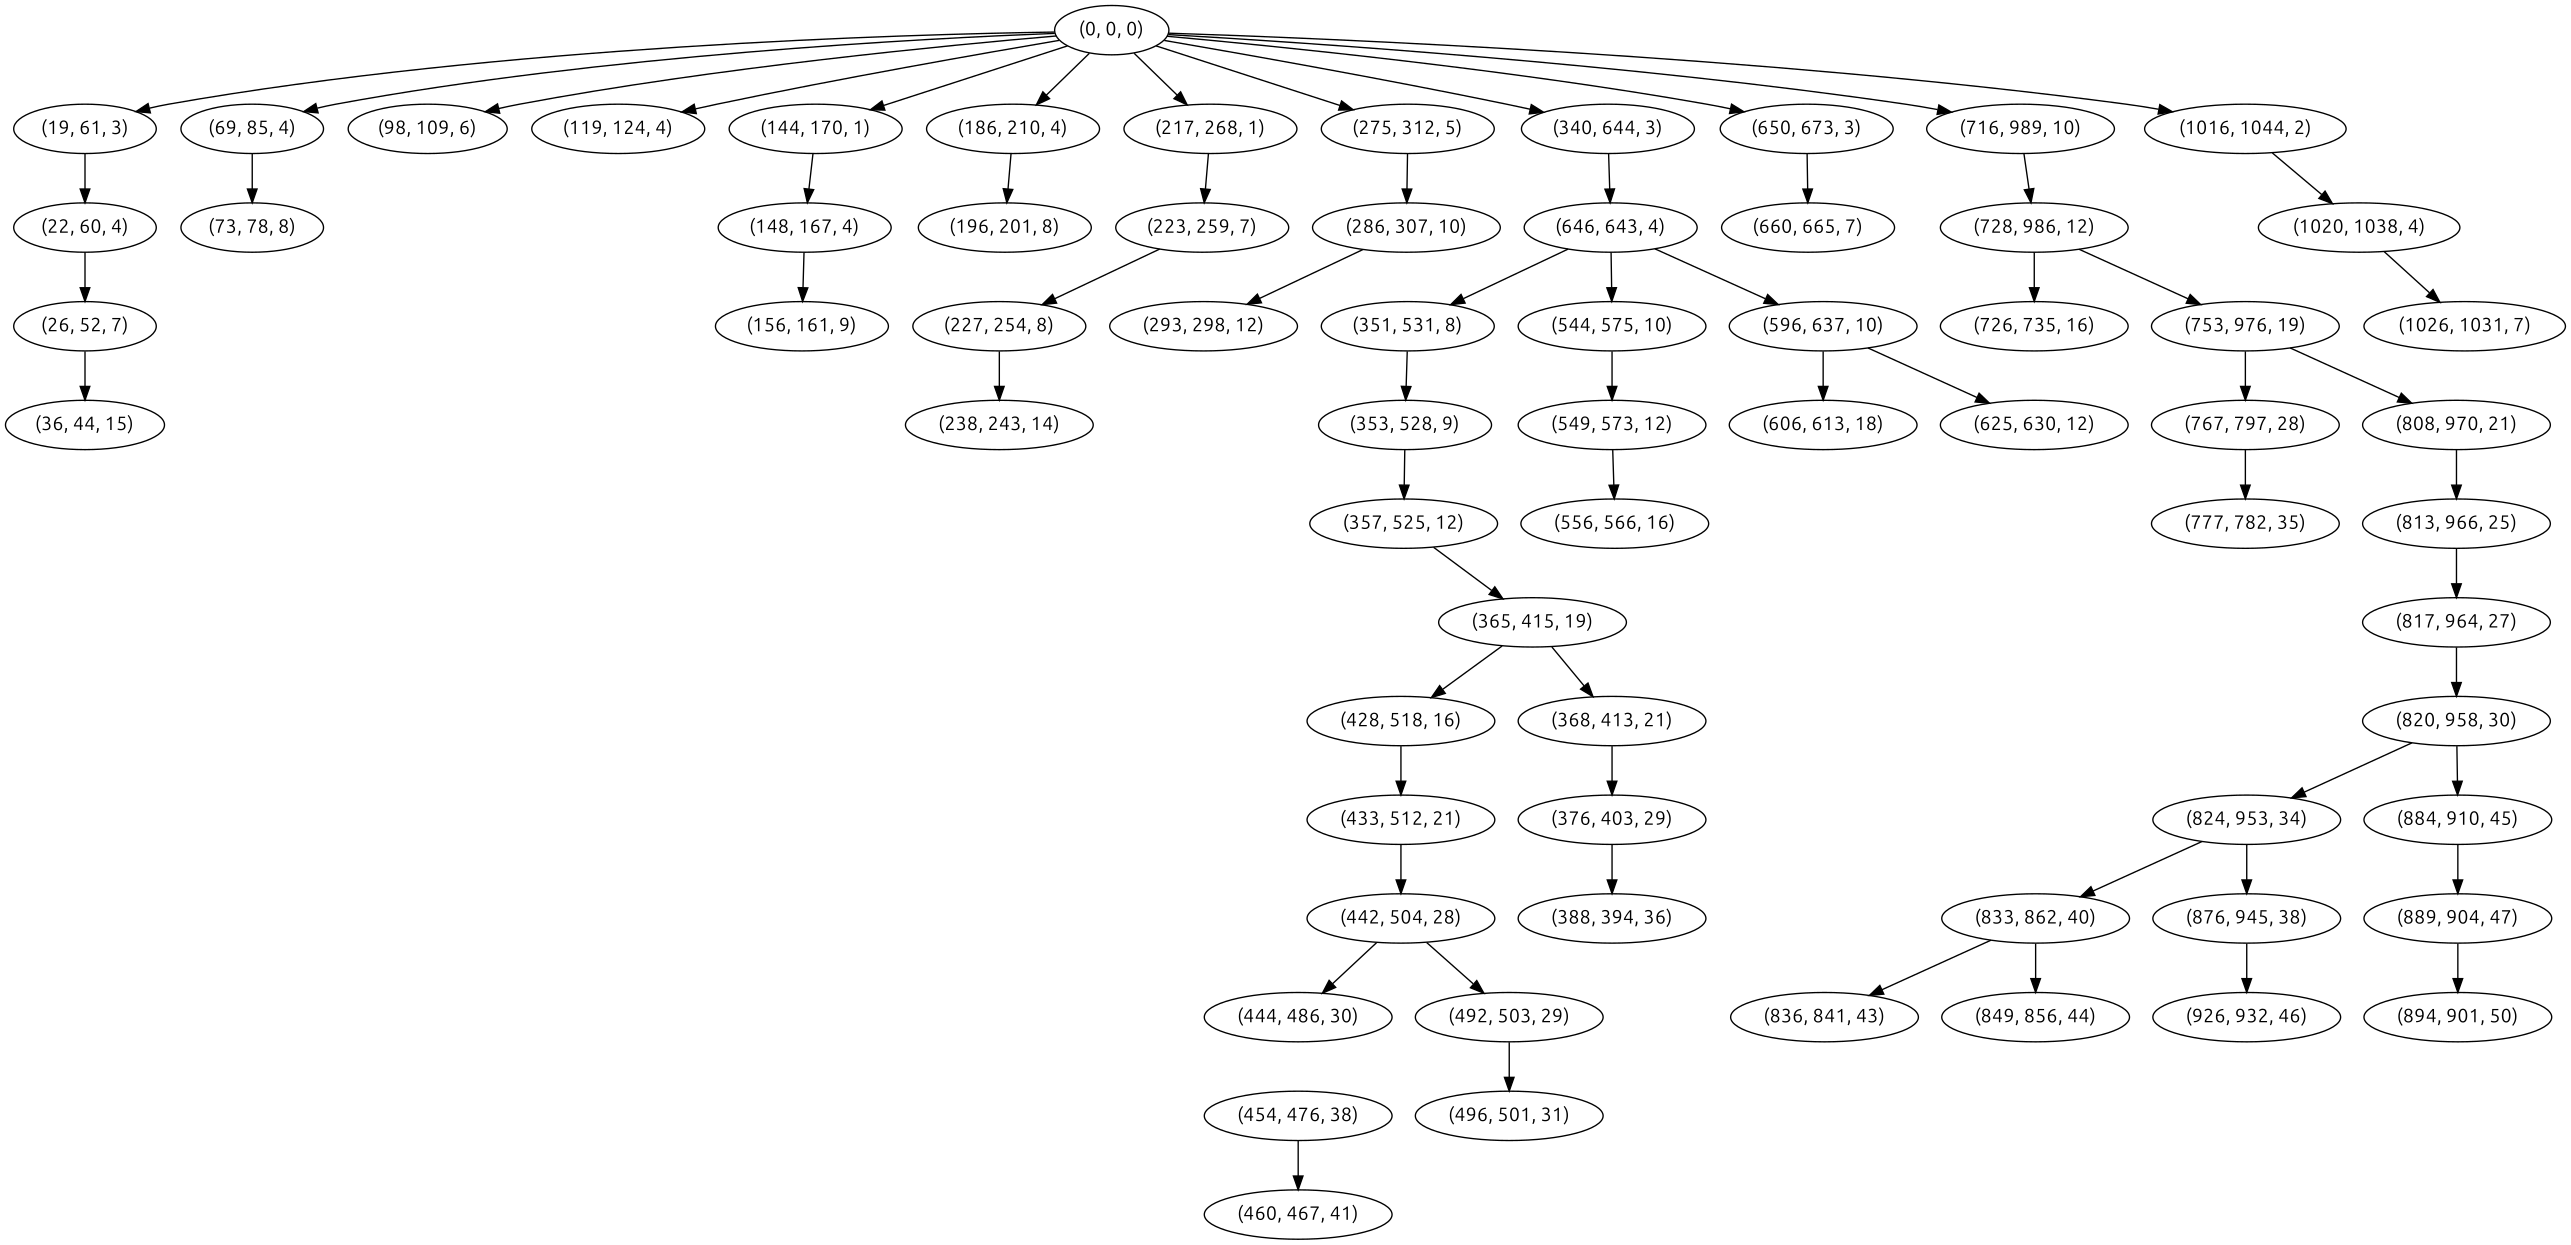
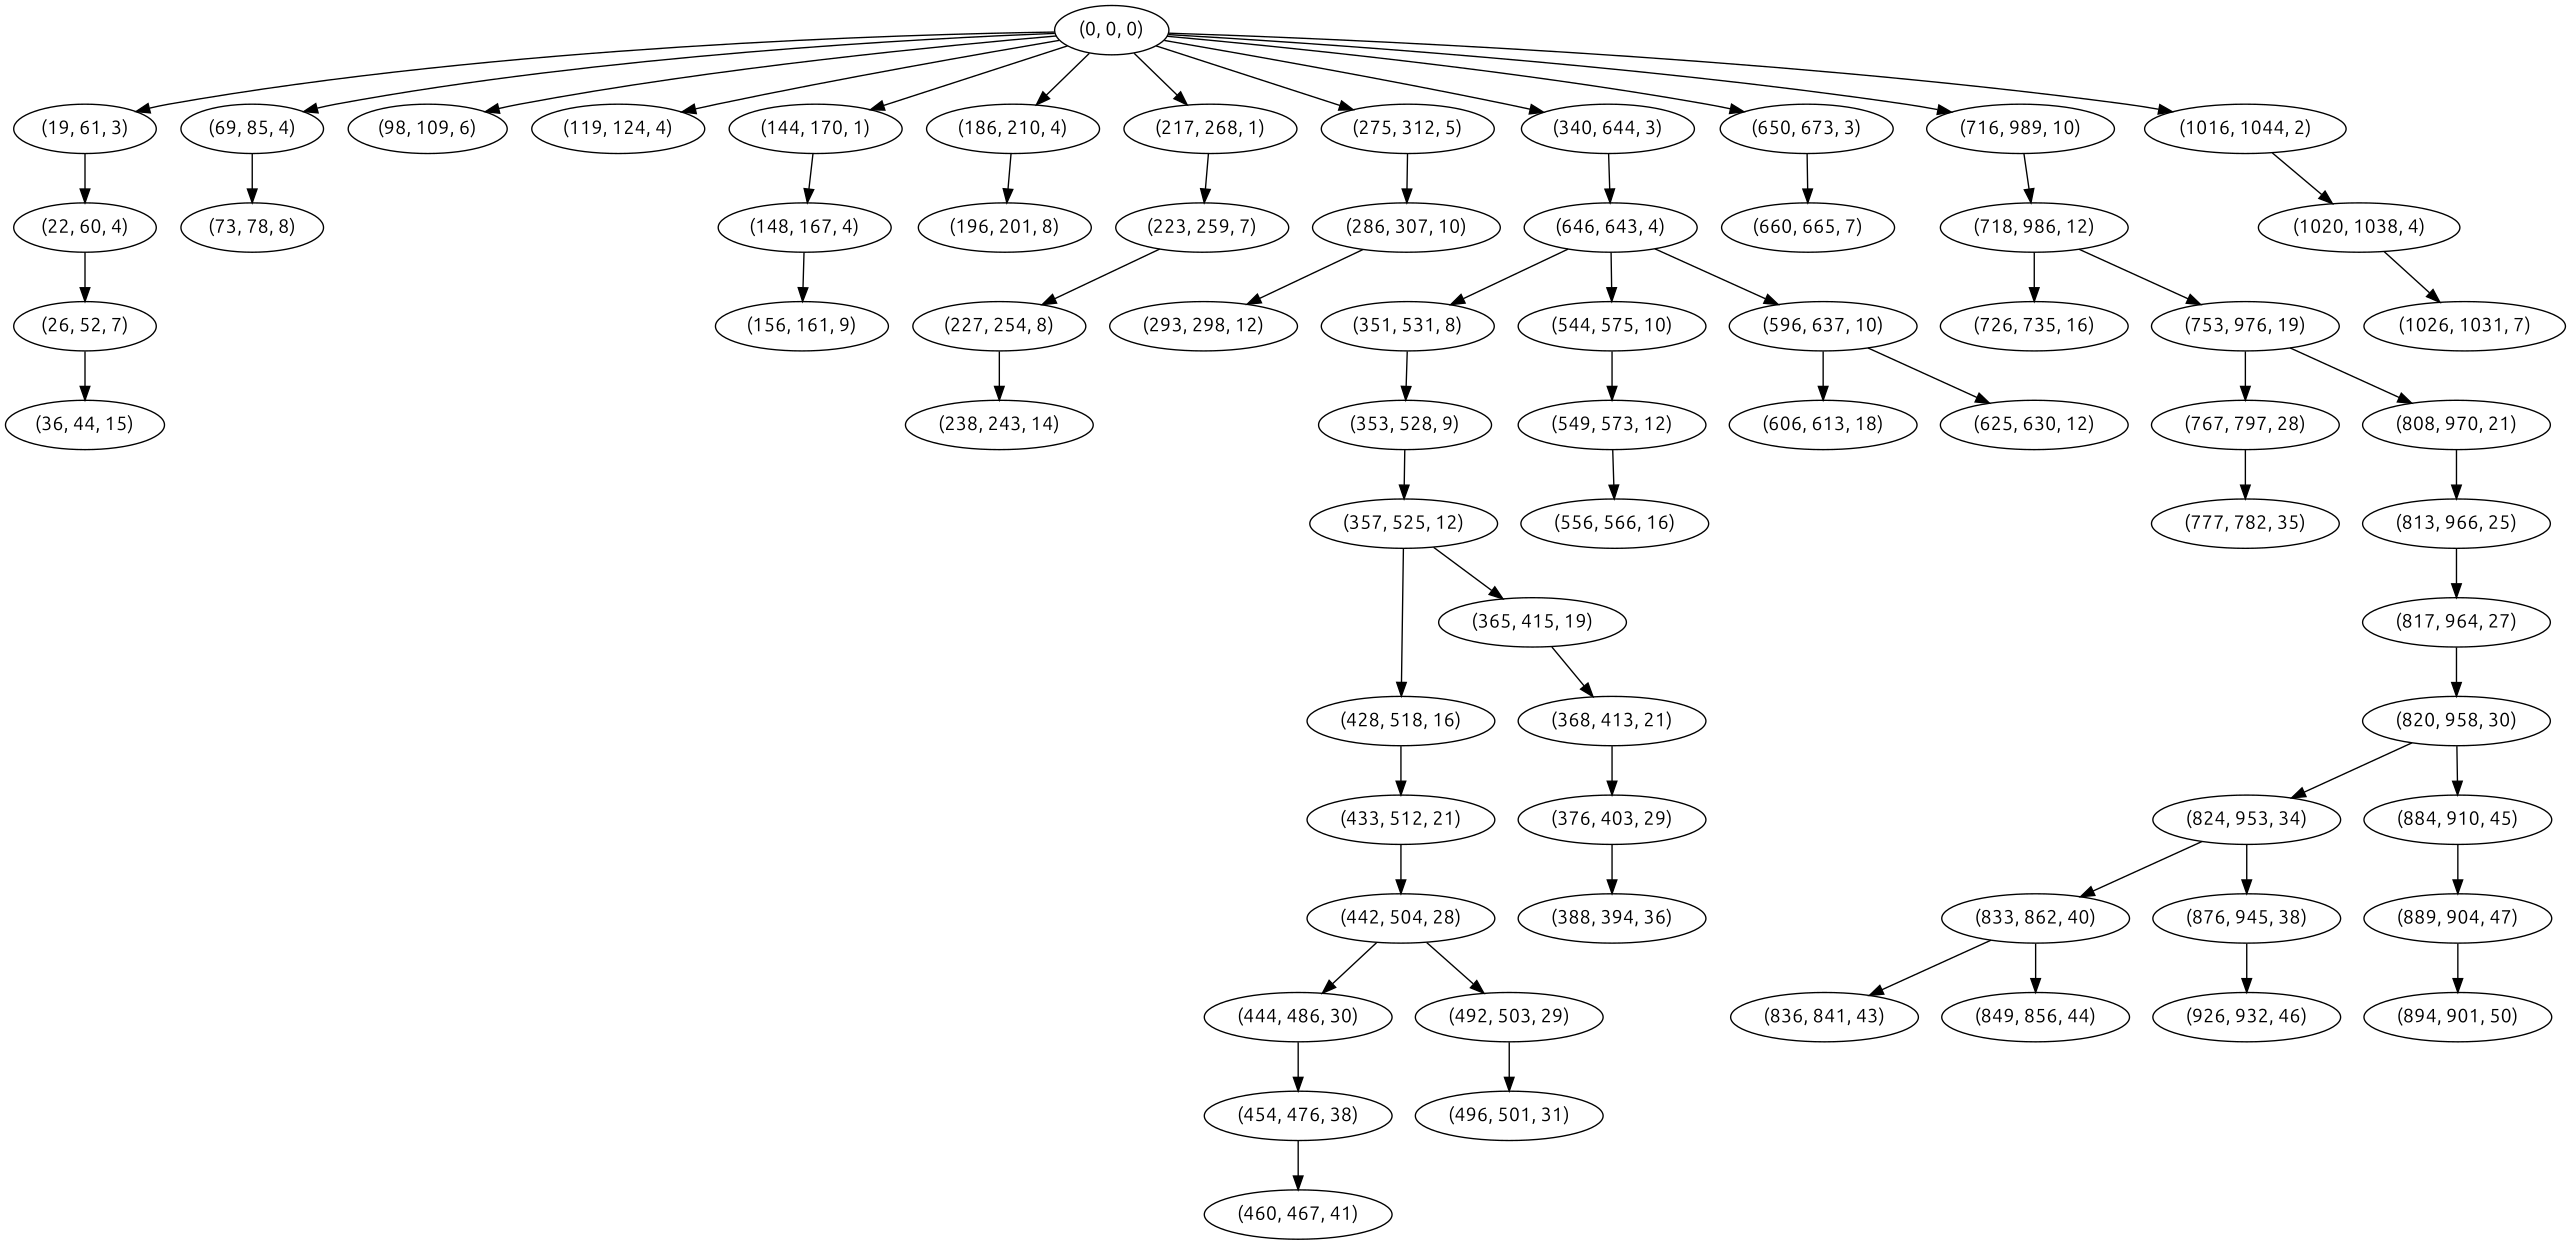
(2034, 228) -> (2034, 228)
(1473, 668) -> (1403, 615)
none -> (1298, 1060)
